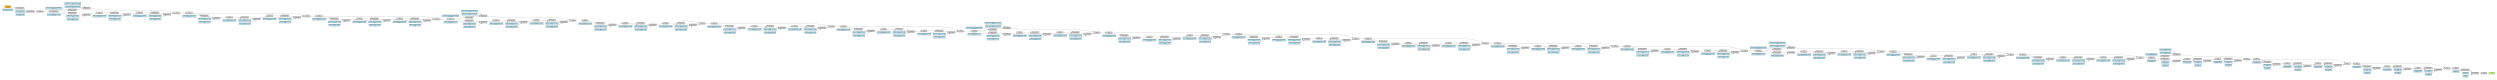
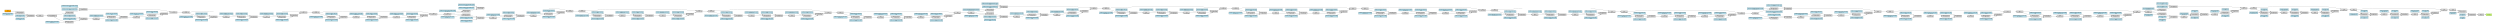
(54, 8) -> none
